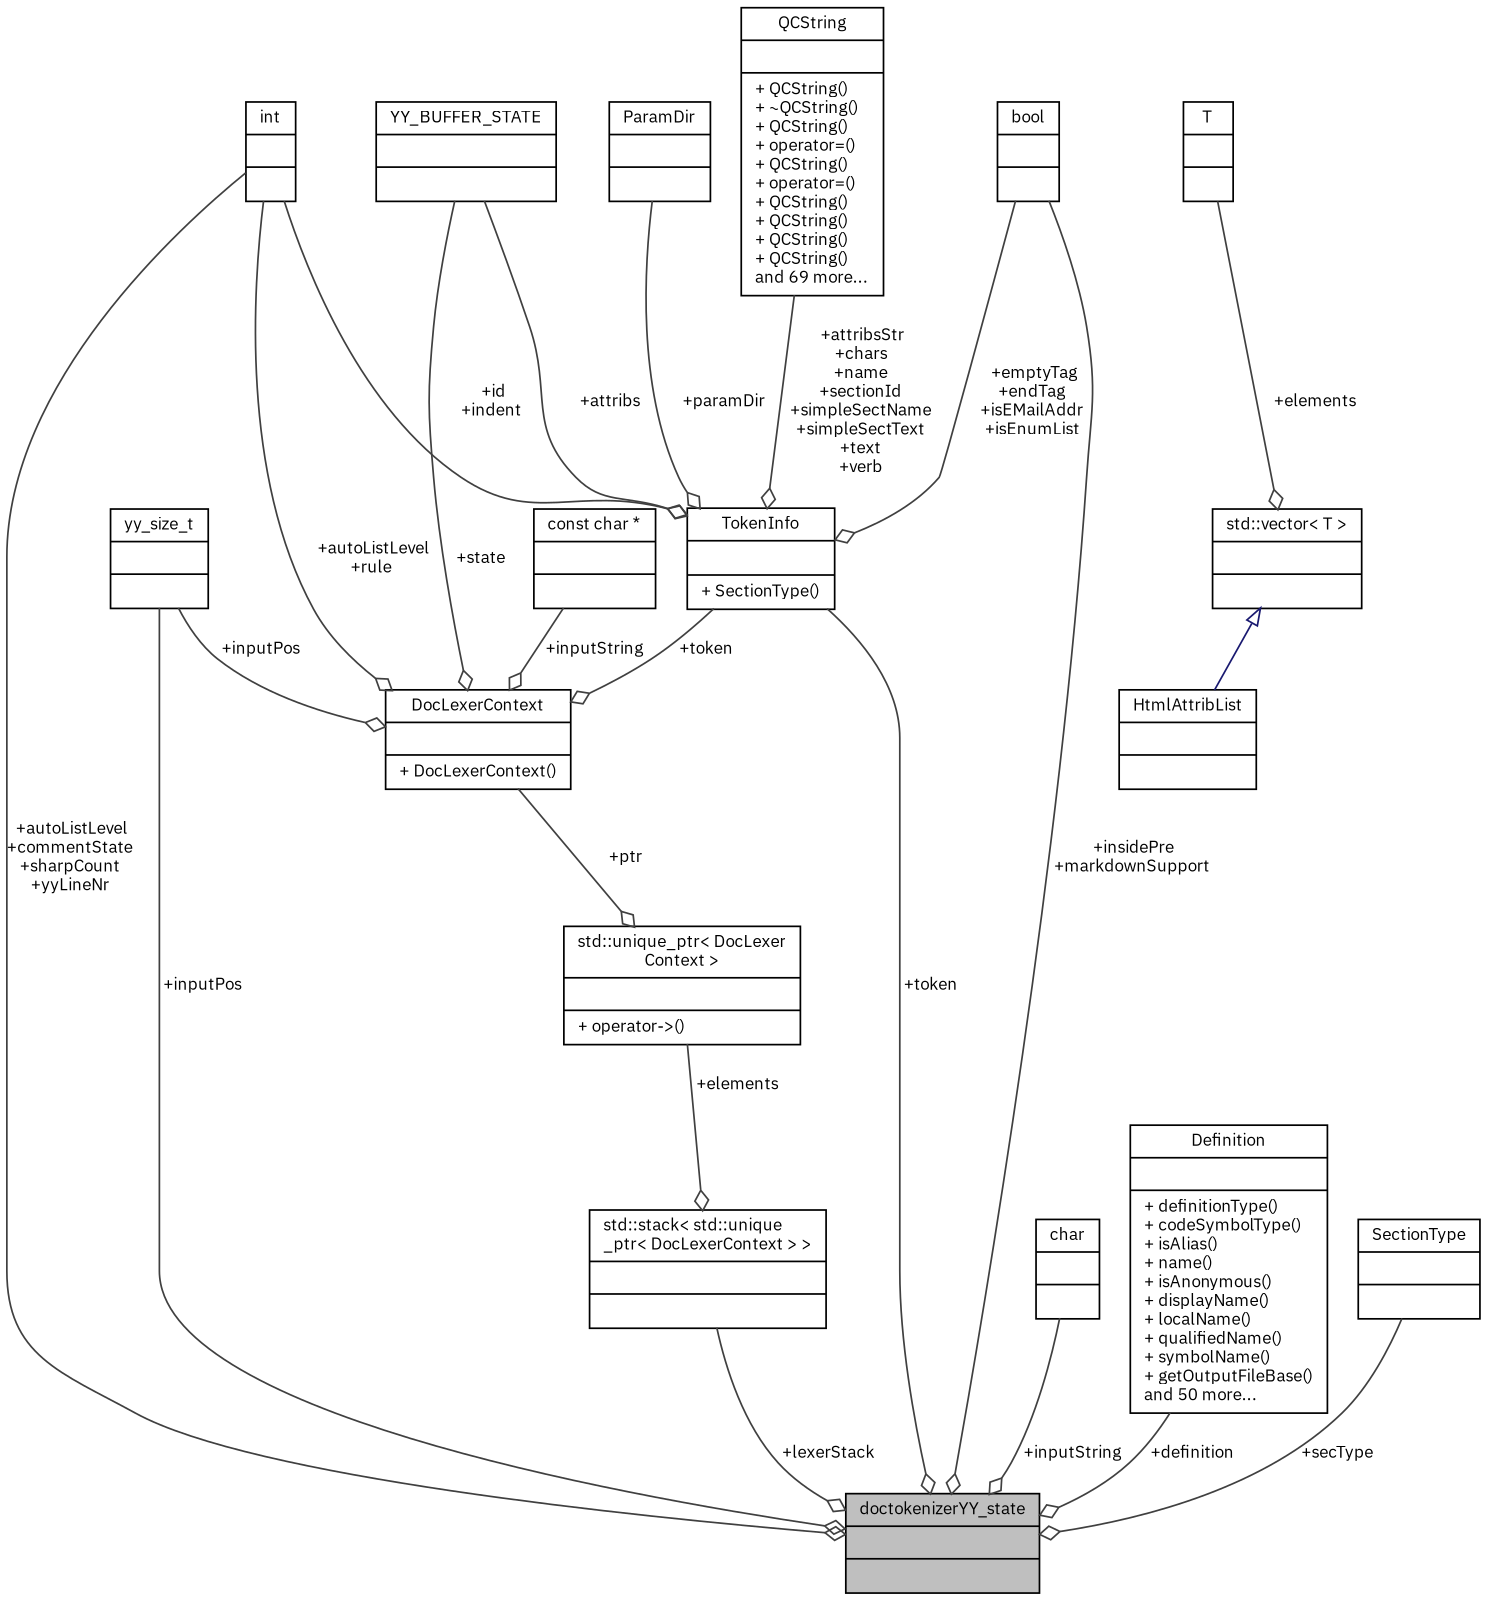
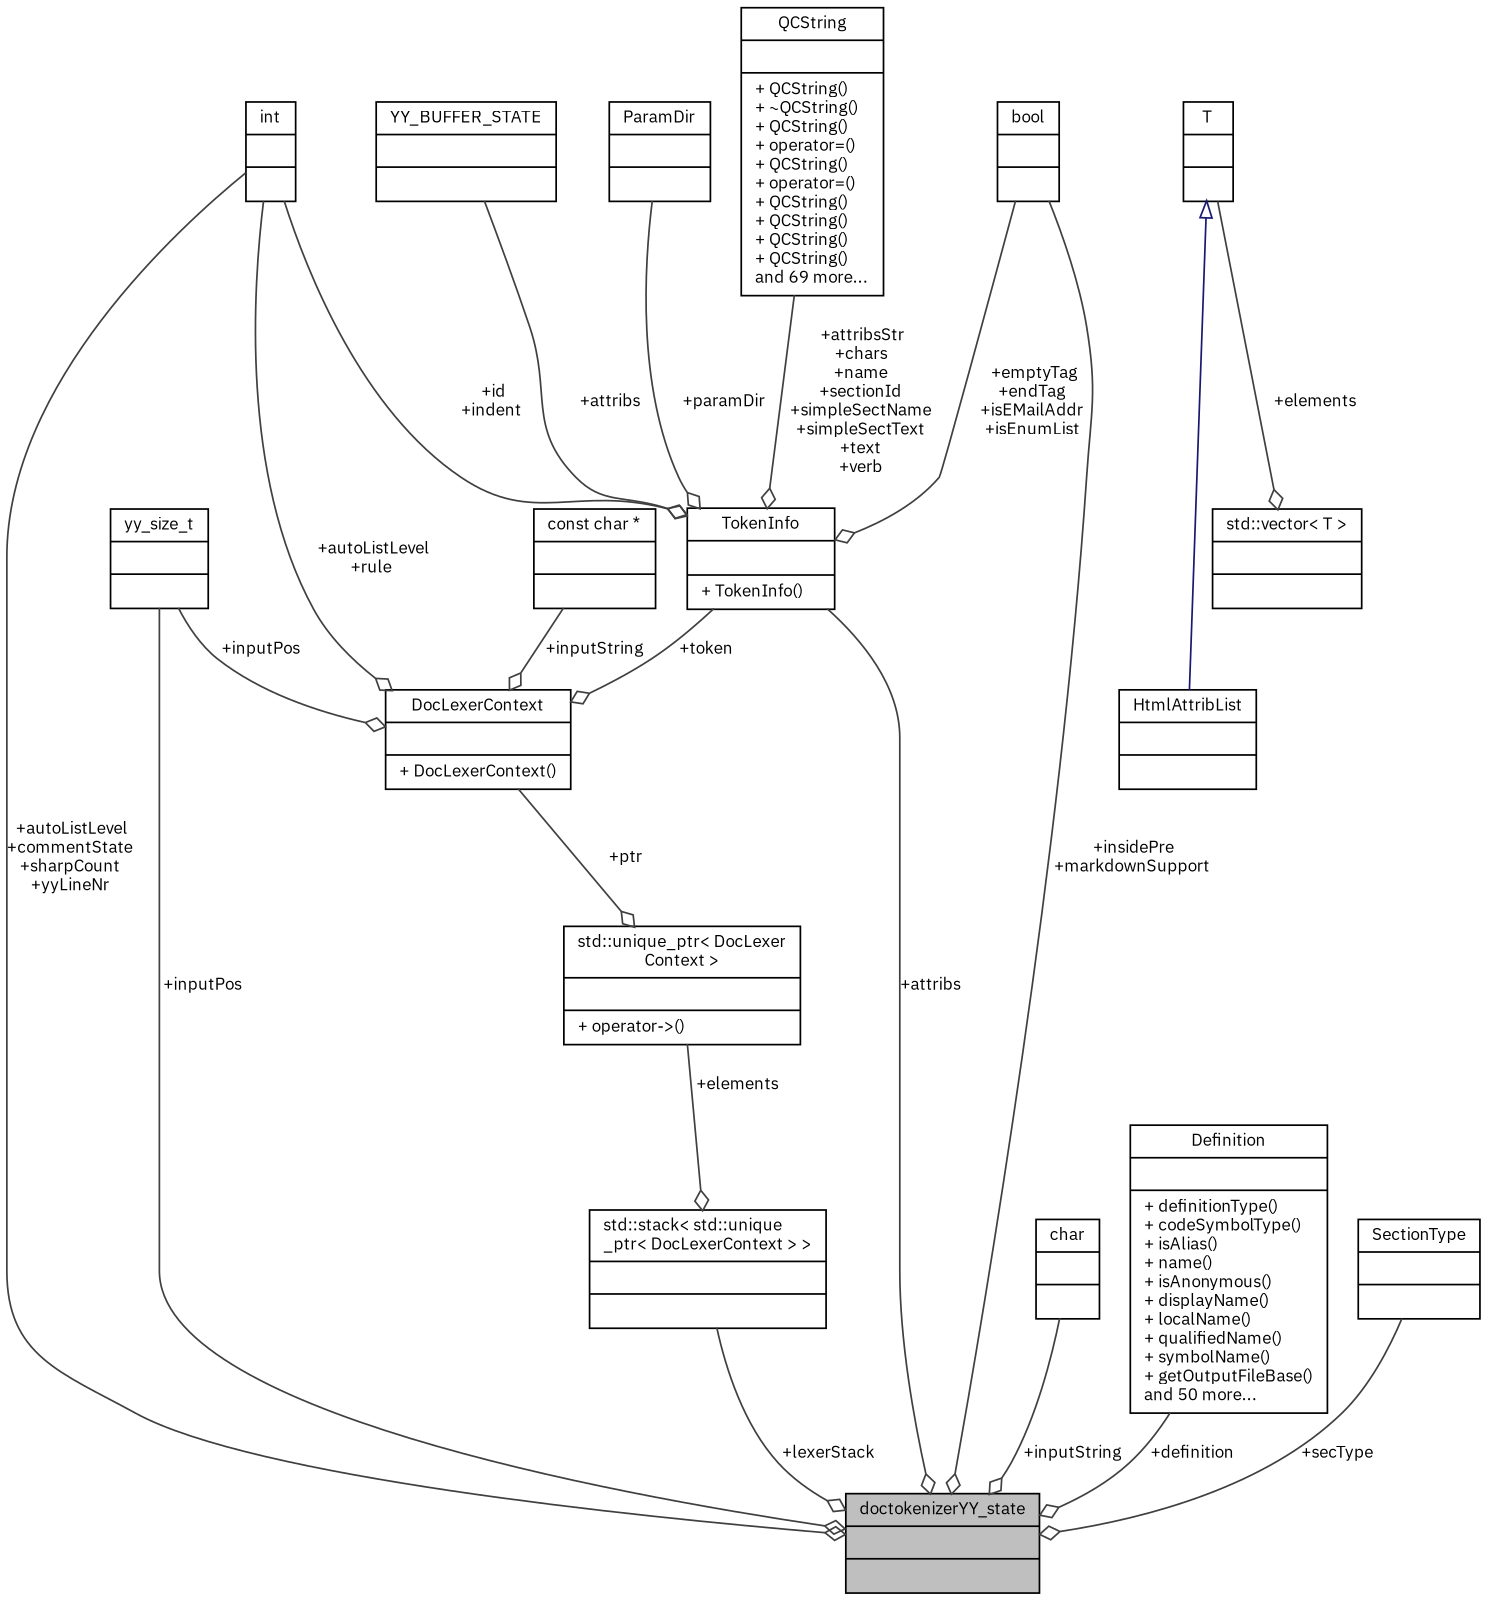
(430, 436) -> none
(761, 591) -> (752, 591)
(1233, 657) -> (1198, 454)
(929, 985) -> (929, 985)
